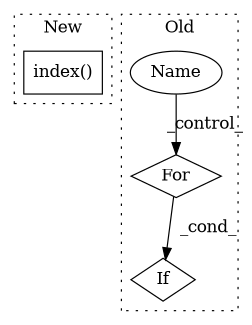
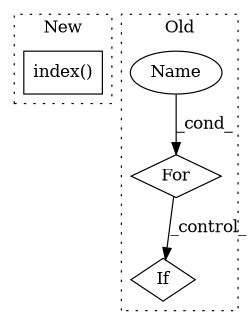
(205, 124) -> (205, 124)
(208, 228) -> (208, 228)
